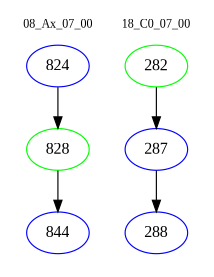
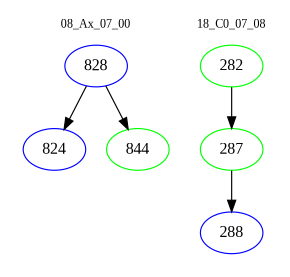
(156, 25) -> (232, 25)
(58, 102) -> (78, 103)
(58, 149) -> (96, 66)
(156, 149) -> (232, 149)
(58, 233) -> (138, 149)
